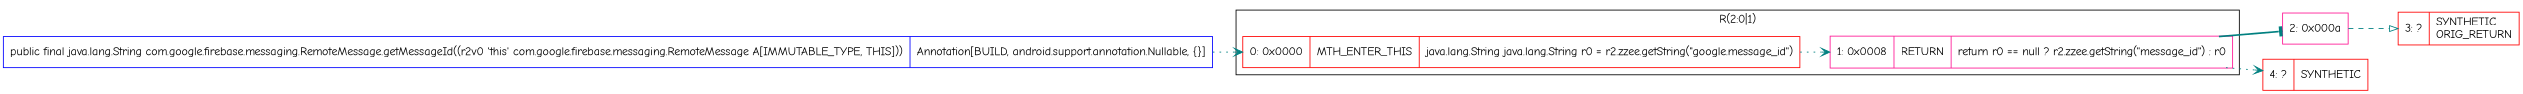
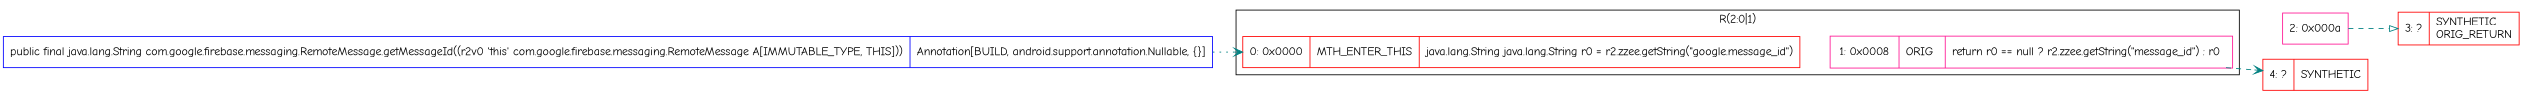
(2248, 34) -> none
(1811, 52) -> none
(1923, 52) -> (1920, 52)
(2245, 69) -> (2245, 69)
